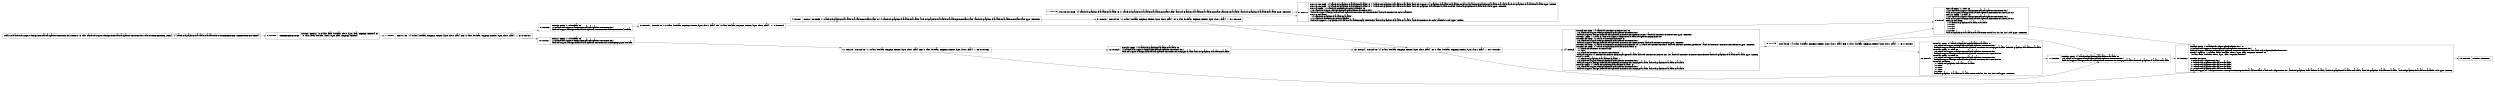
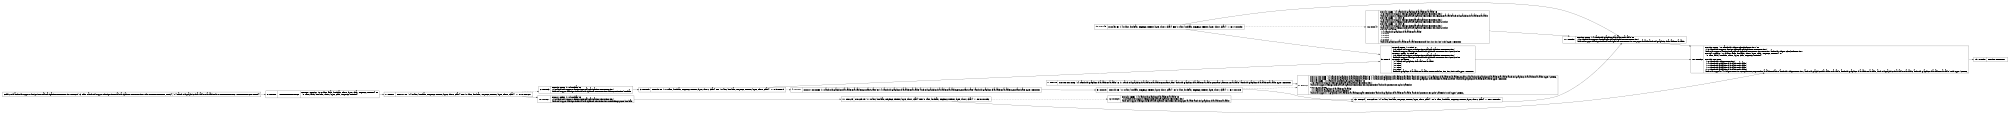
(1661, 50) -> none
